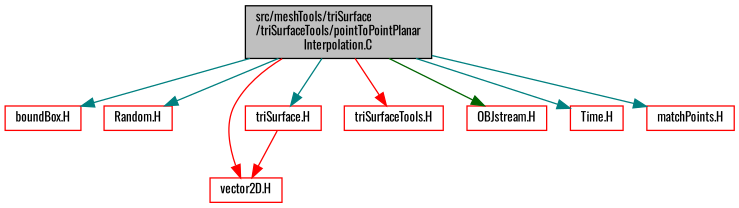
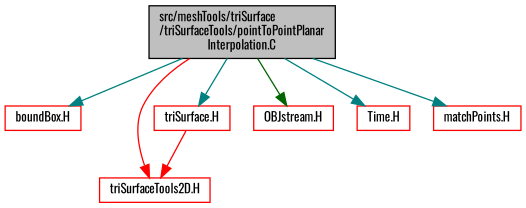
(138, 118) -> none
(394, 118) -> none
(246, 190) -> (155, 190)
